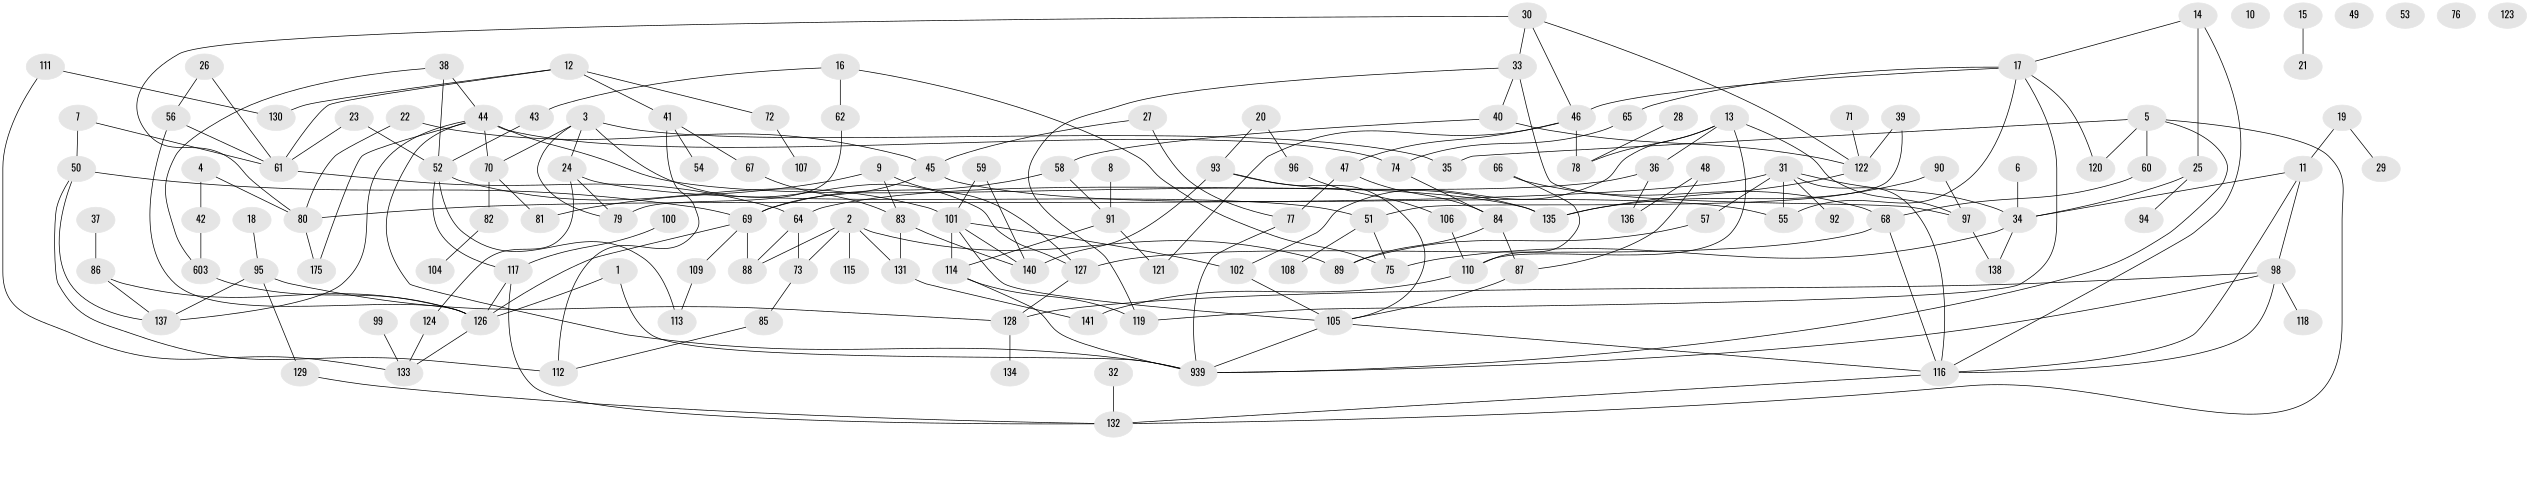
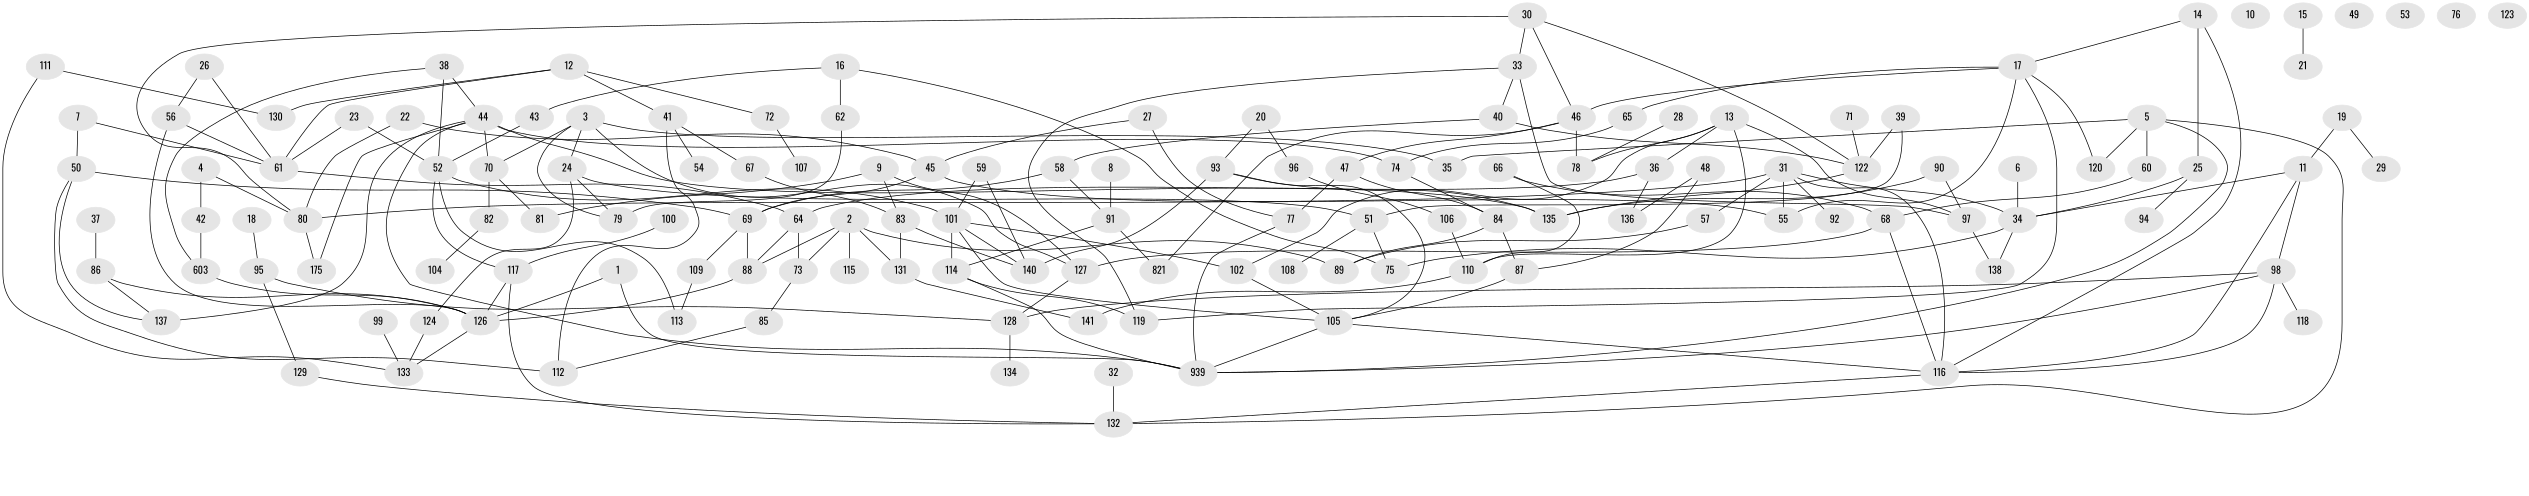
(606, 255) -> (647, 302)
(1159, 271) -> (1159, 271)
(219, 292) -> none
